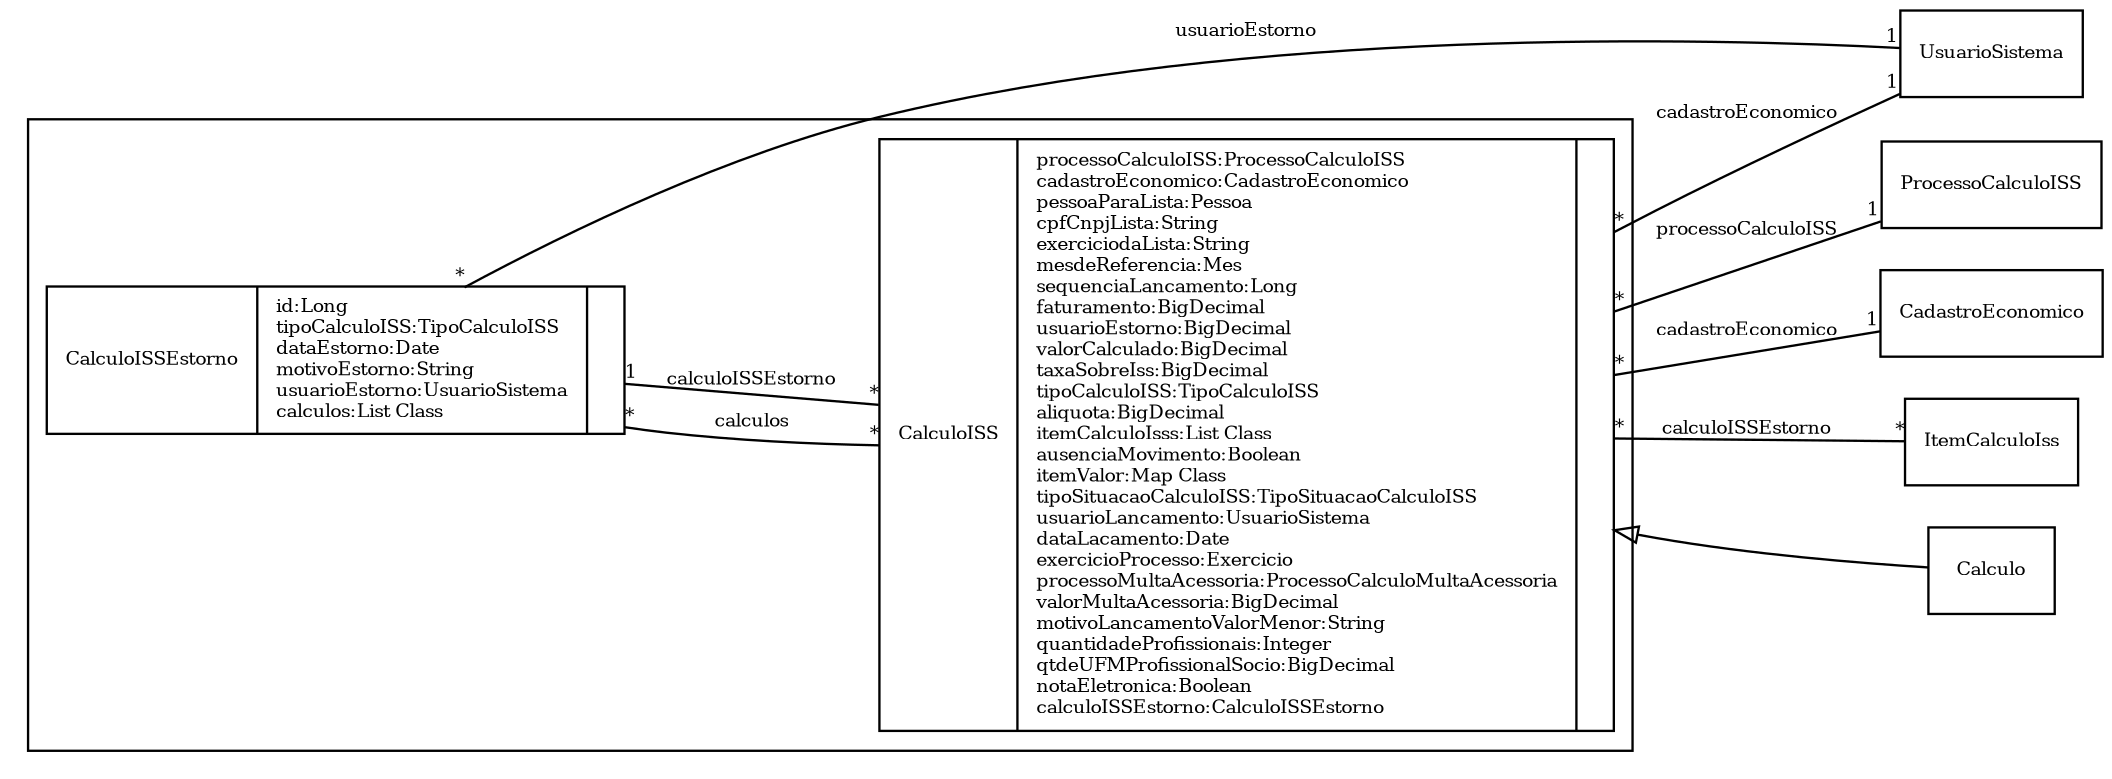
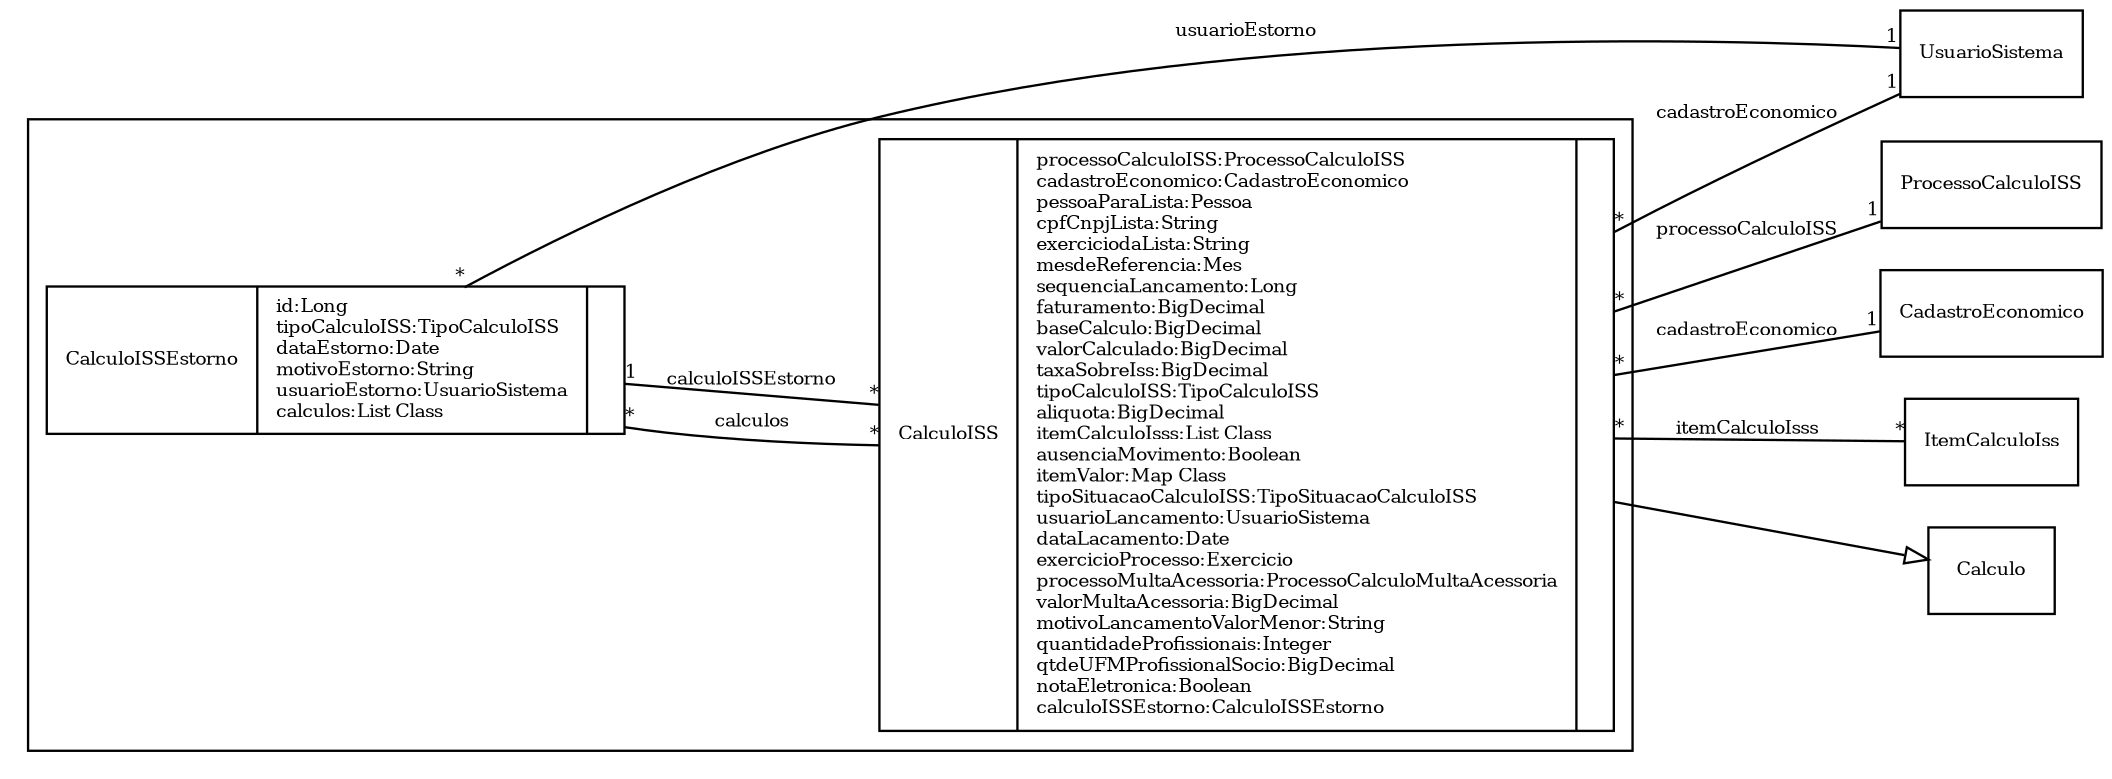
(1164, 329) -> (1150, 329)
(1747, 429) -> (1747, 429)
(1783, 555) -> (1760, 529)
